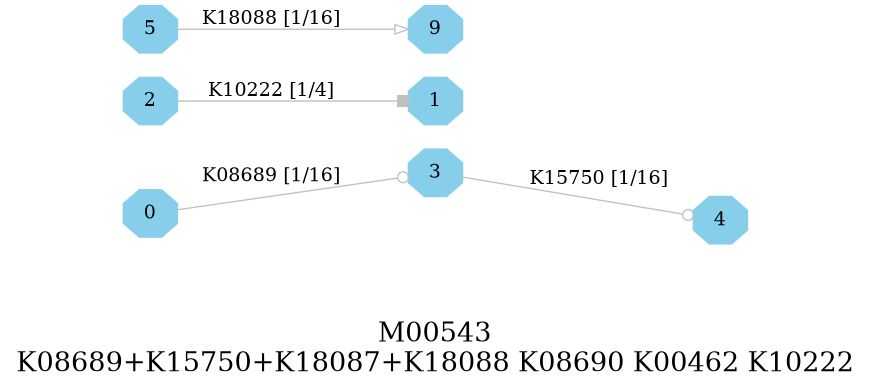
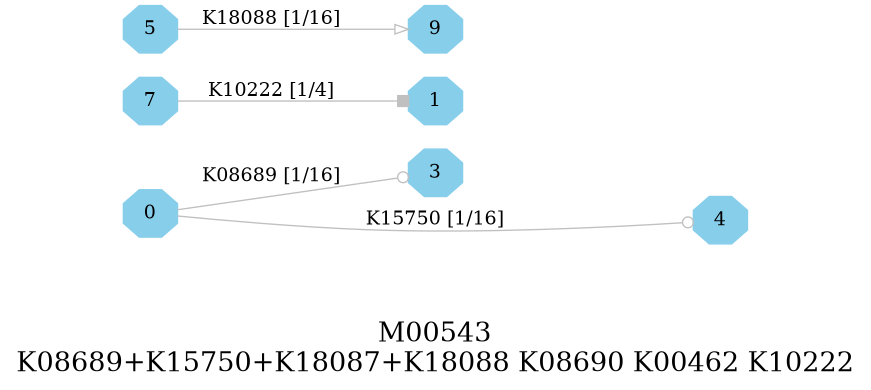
(150, 101) -> (150, 101)
(572, 196) -> (430, 231)
